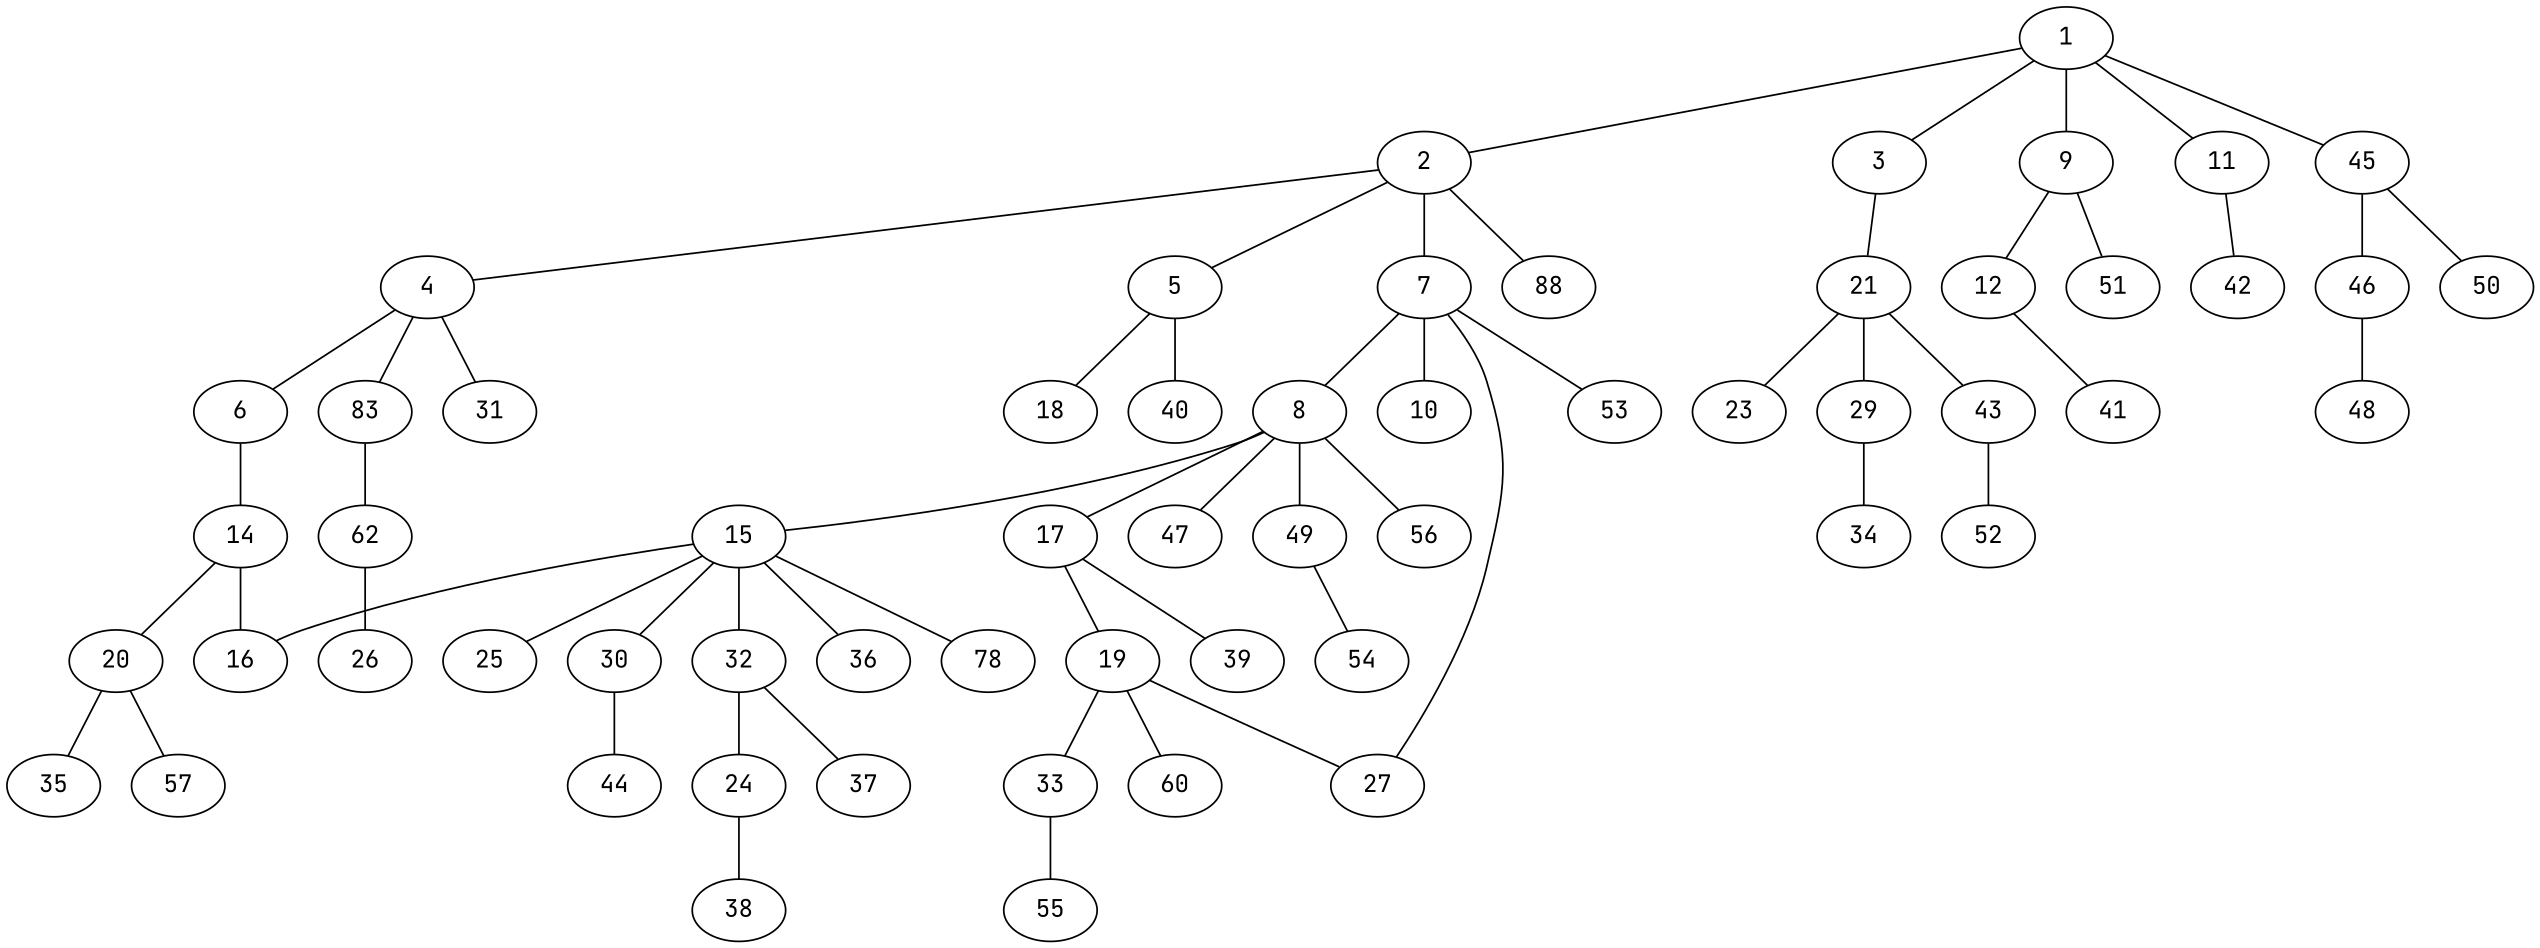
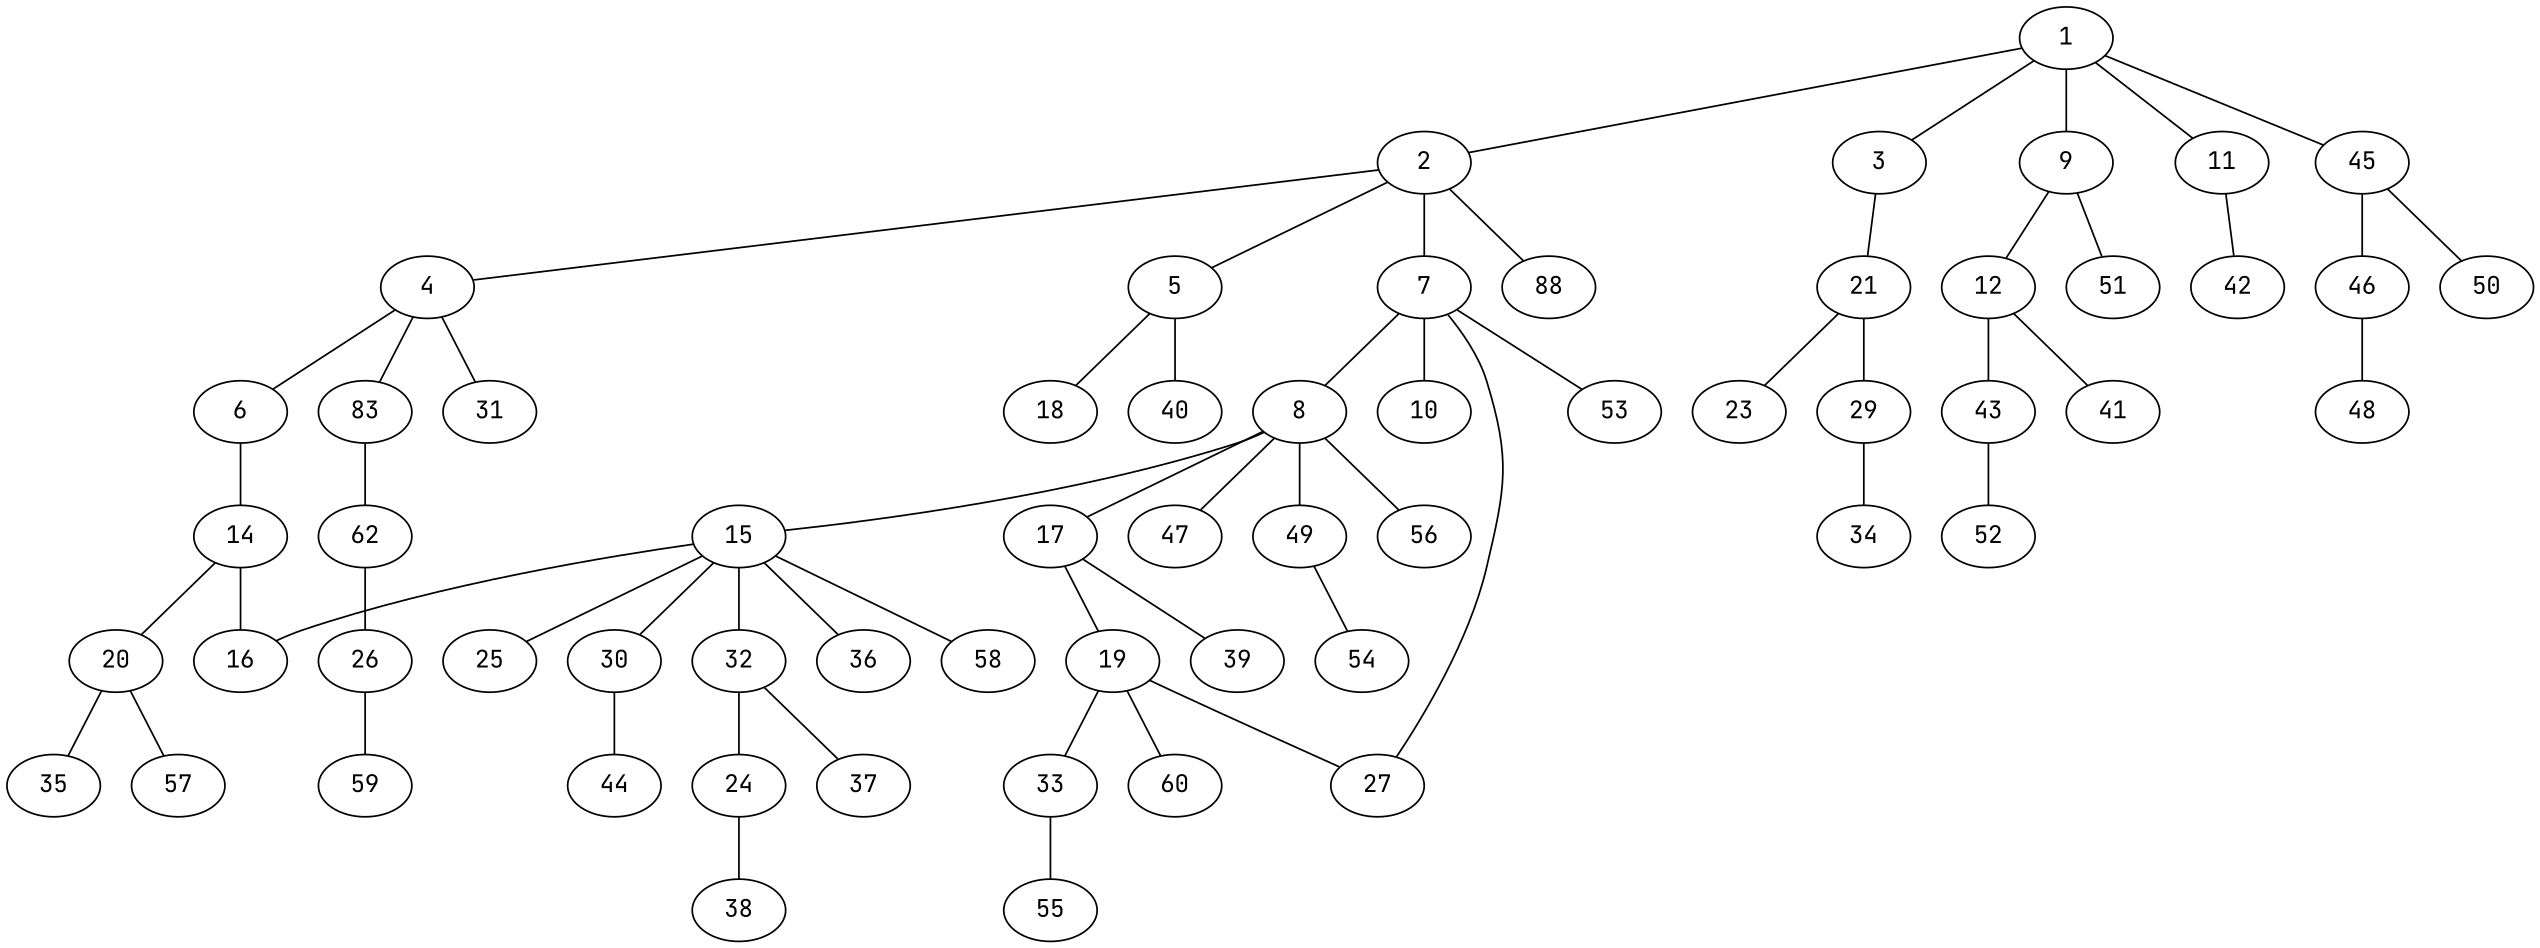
(1926, 349) -> (1988, 350)
(988, 661) -> (988, 661)
none -> (365, 786)
